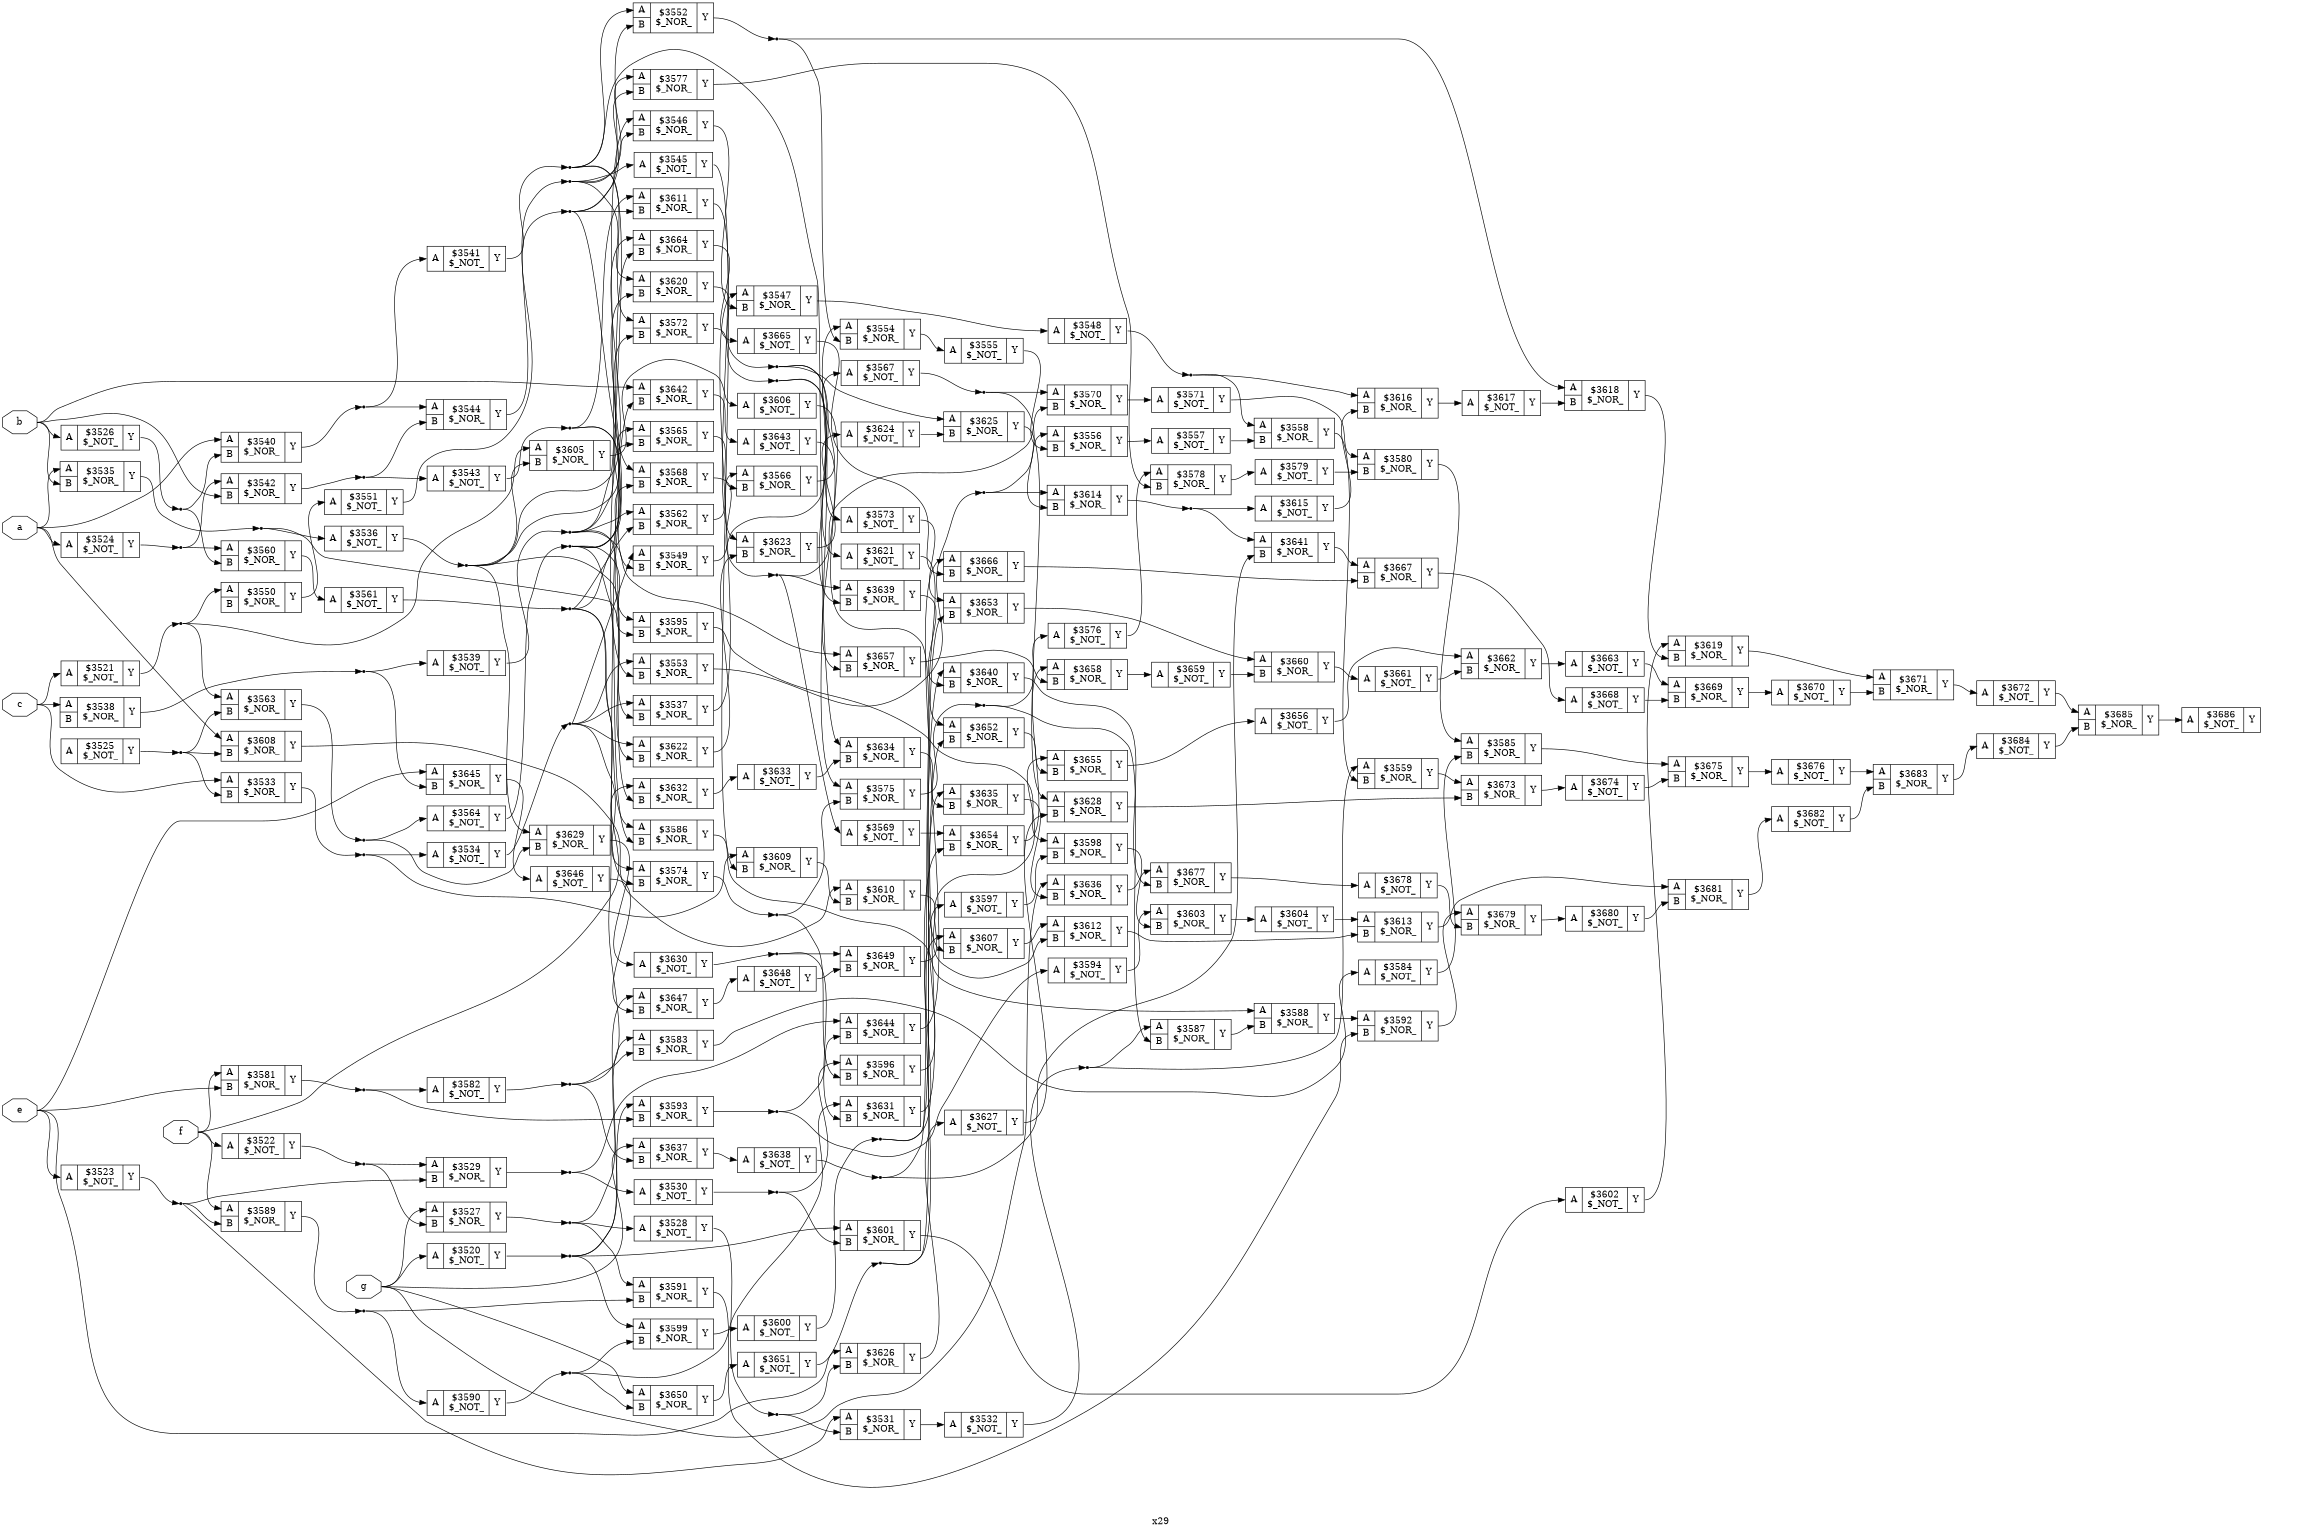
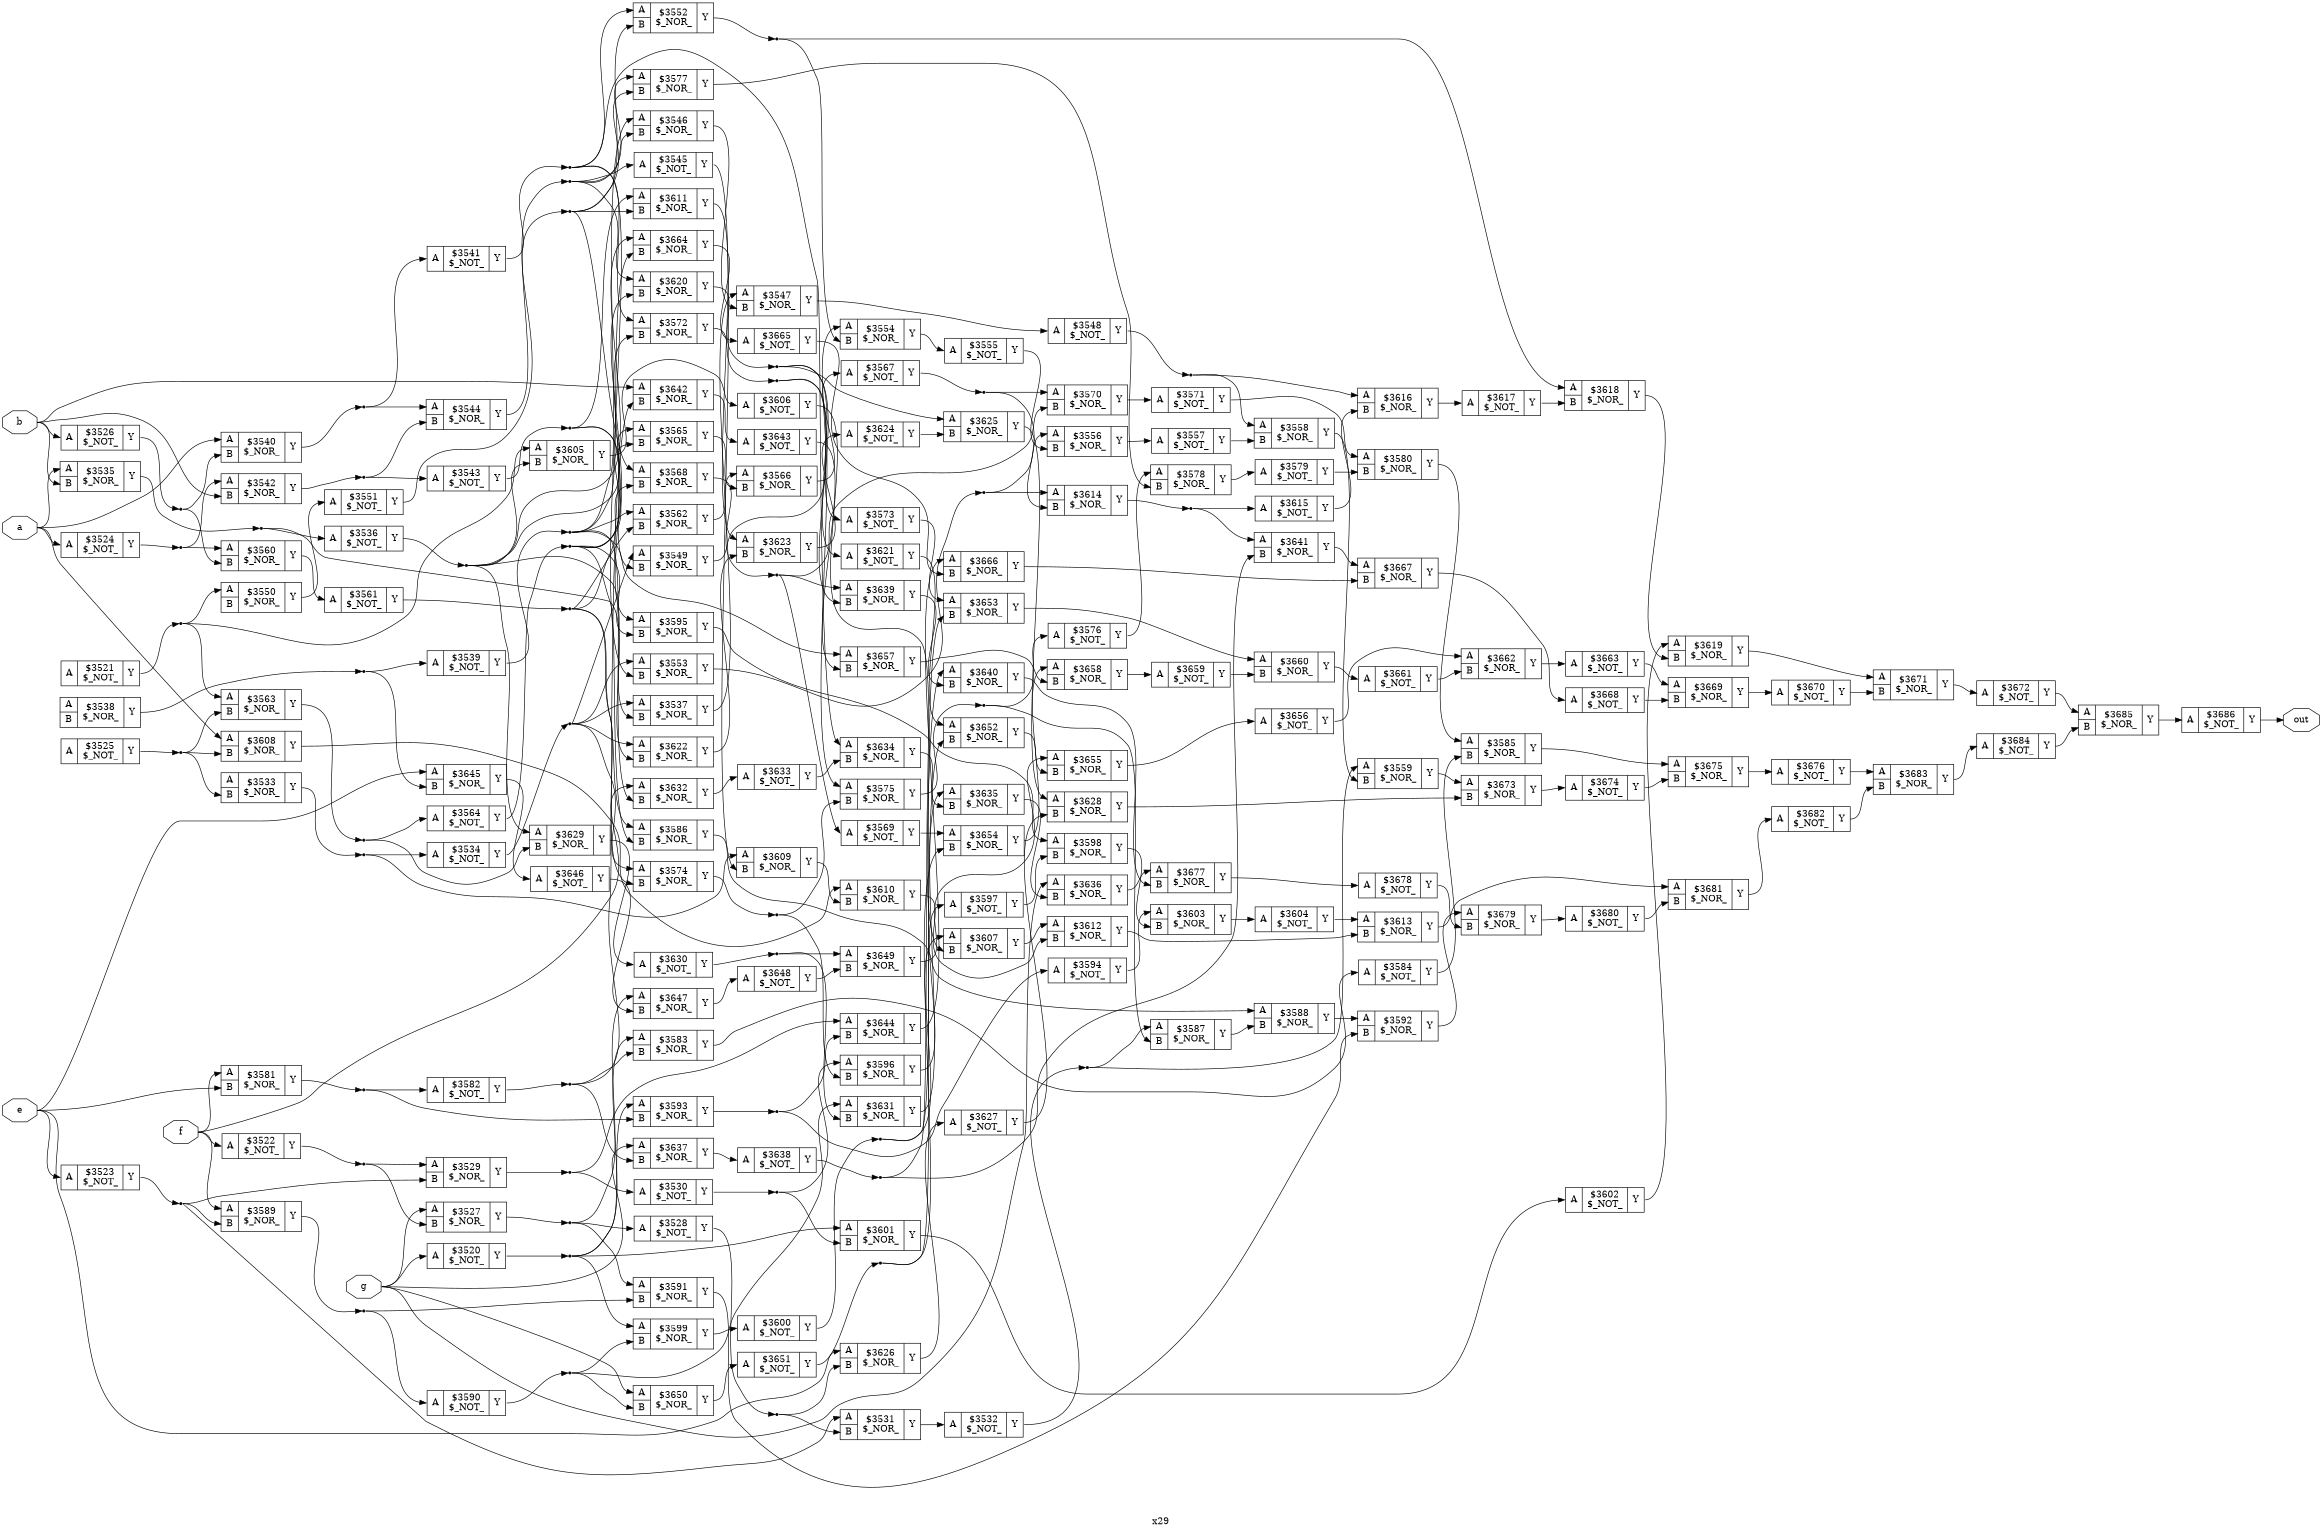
(20, 705) -> none
none -> (2301, 720)
